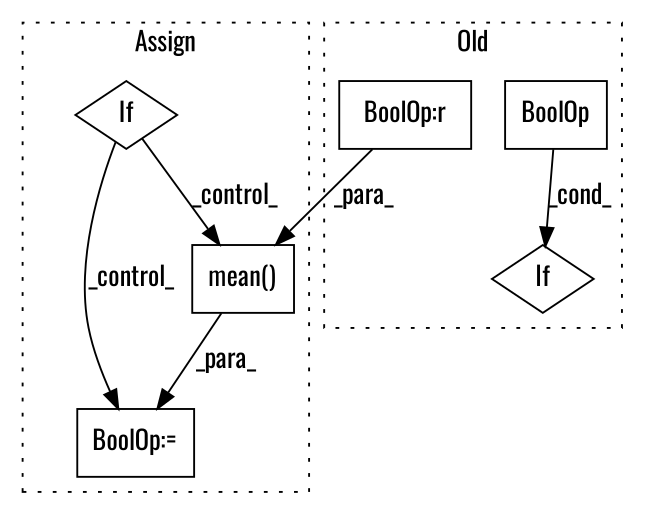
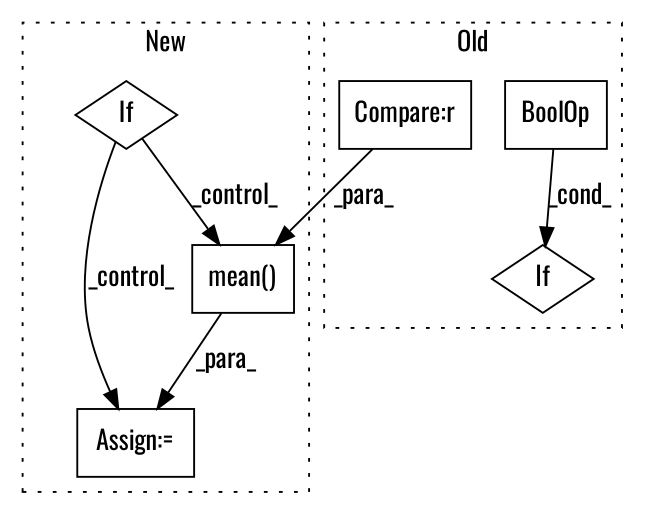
(166, 44) -> (166, 44)
(405, 115) -> (405, 115)
(136, 443) -> (136, 443)
